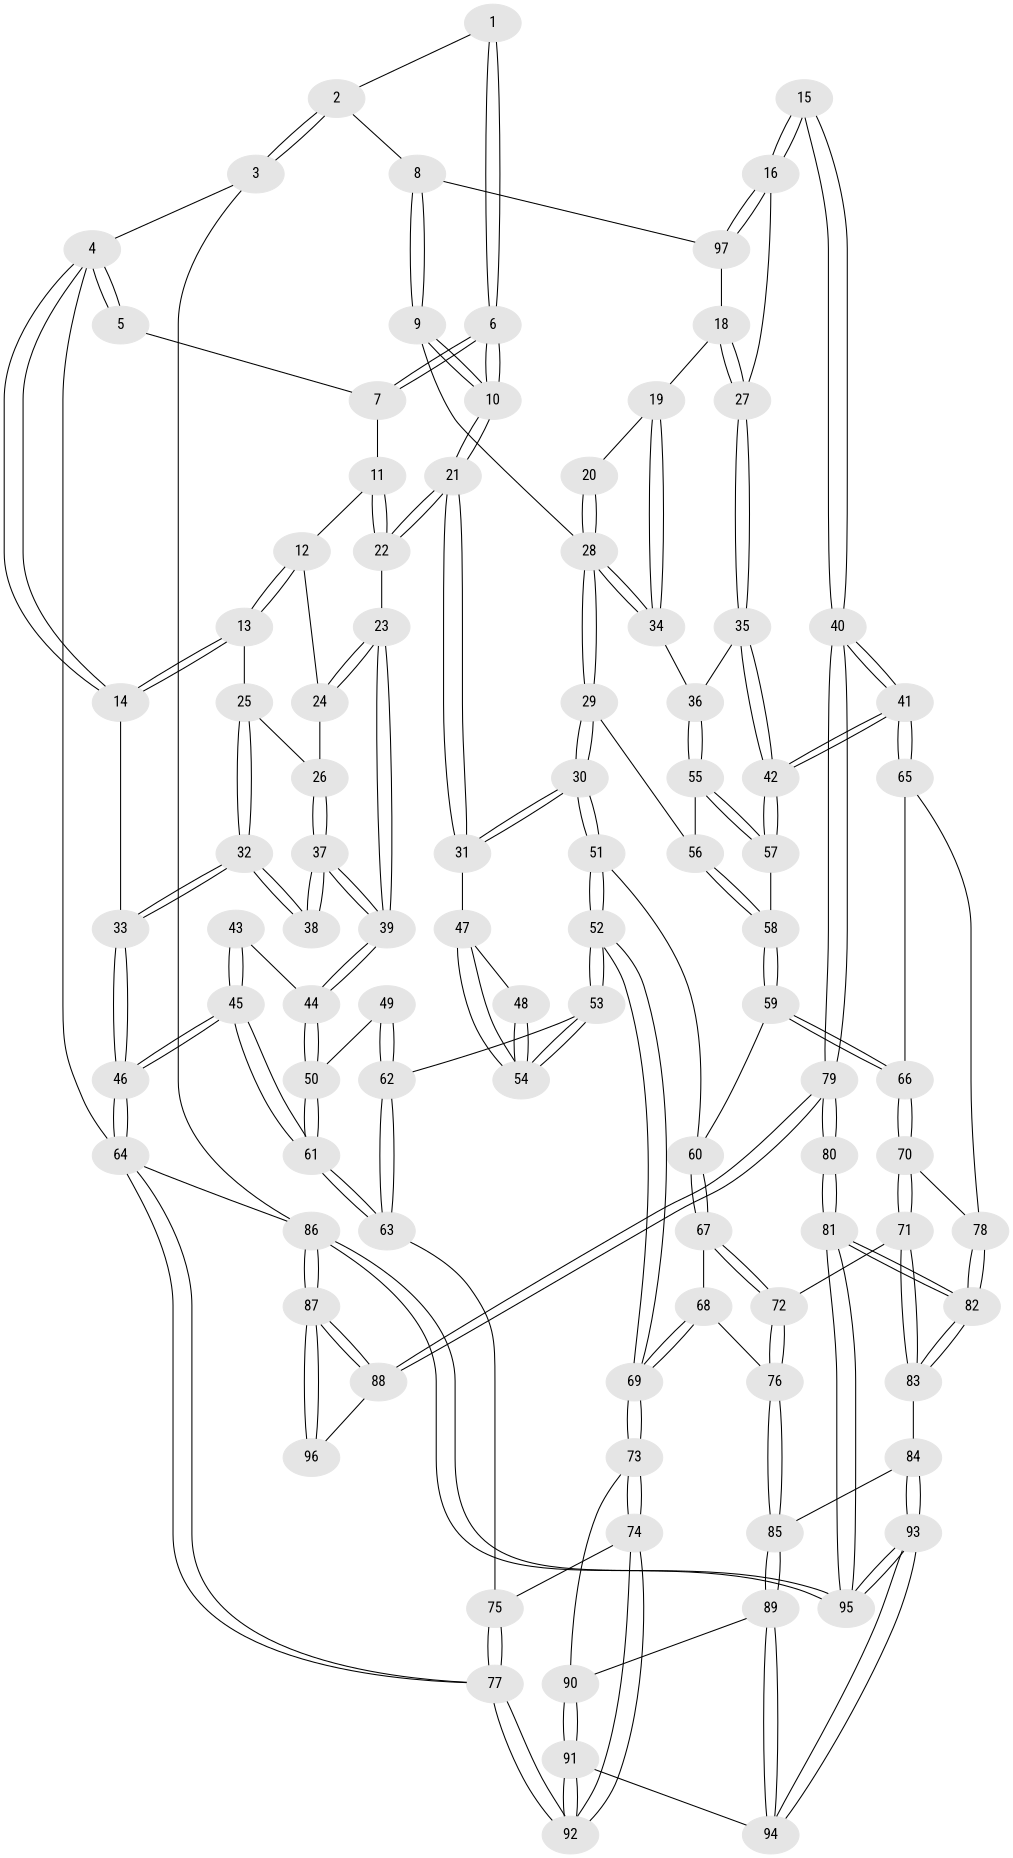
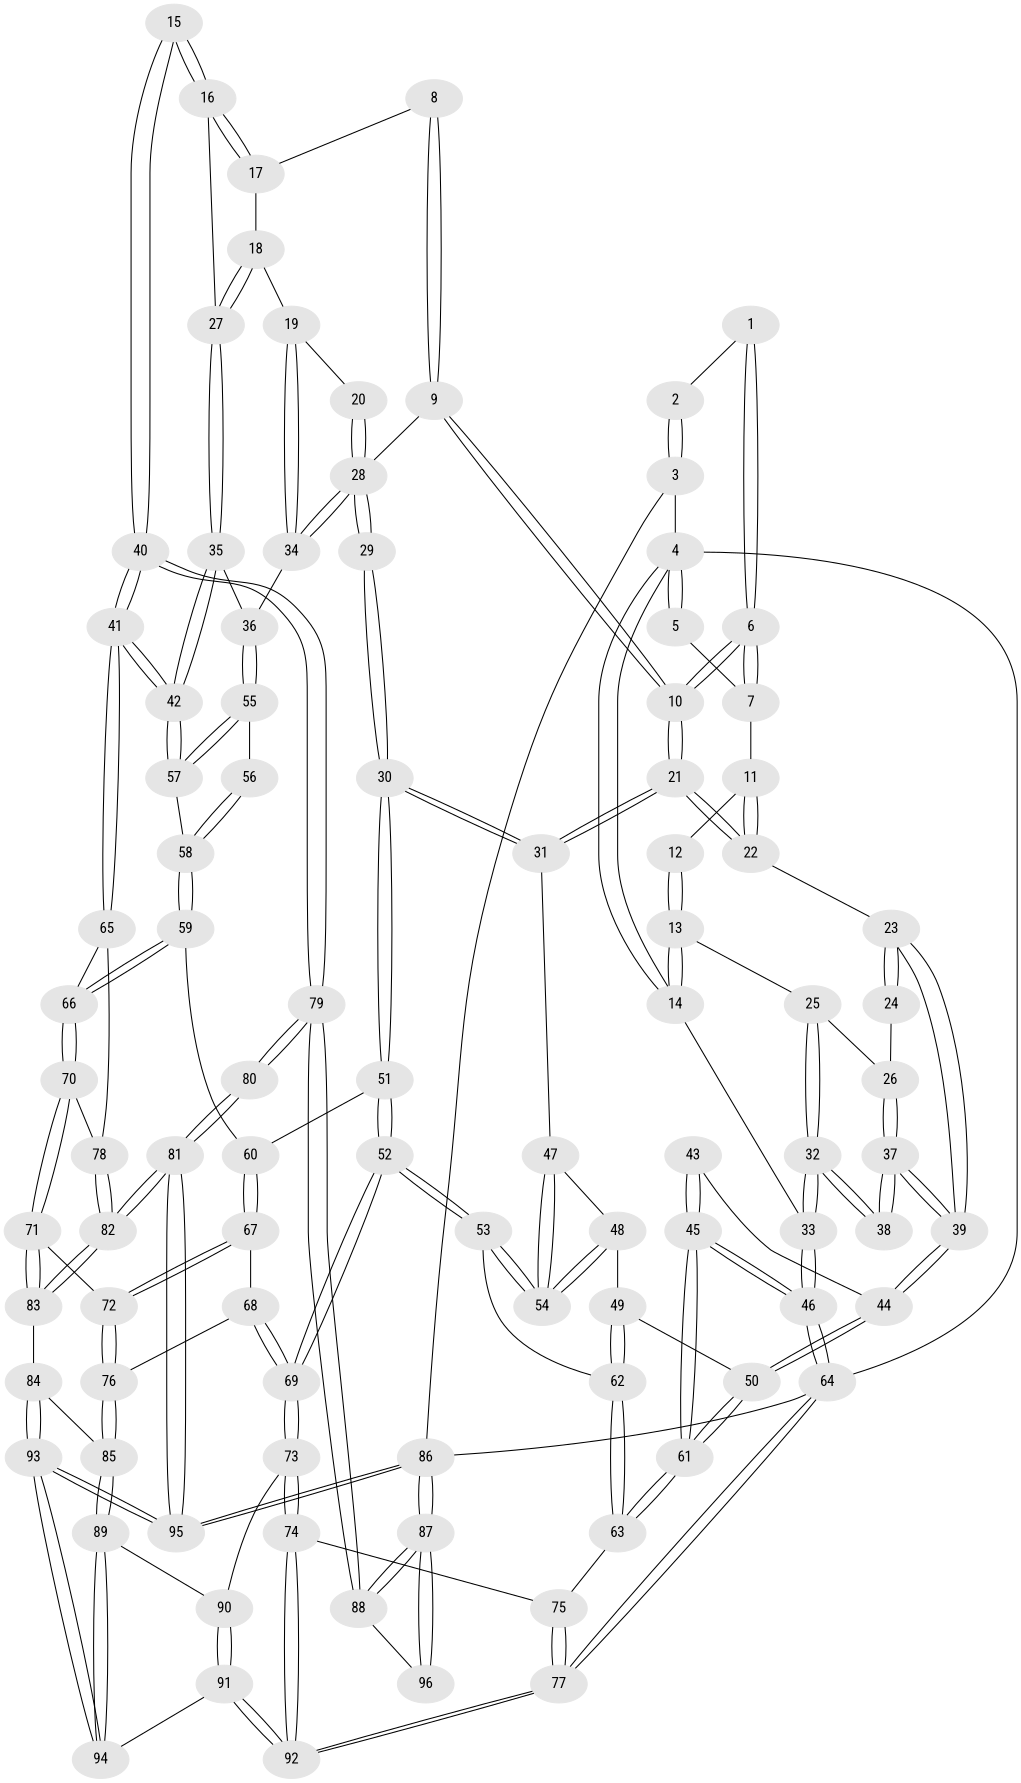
(377, 136) -> none
(721, 250) -> (256, 174)
(311, 627) -> none
(642, 778) -> none
none -> (618, 1269)
